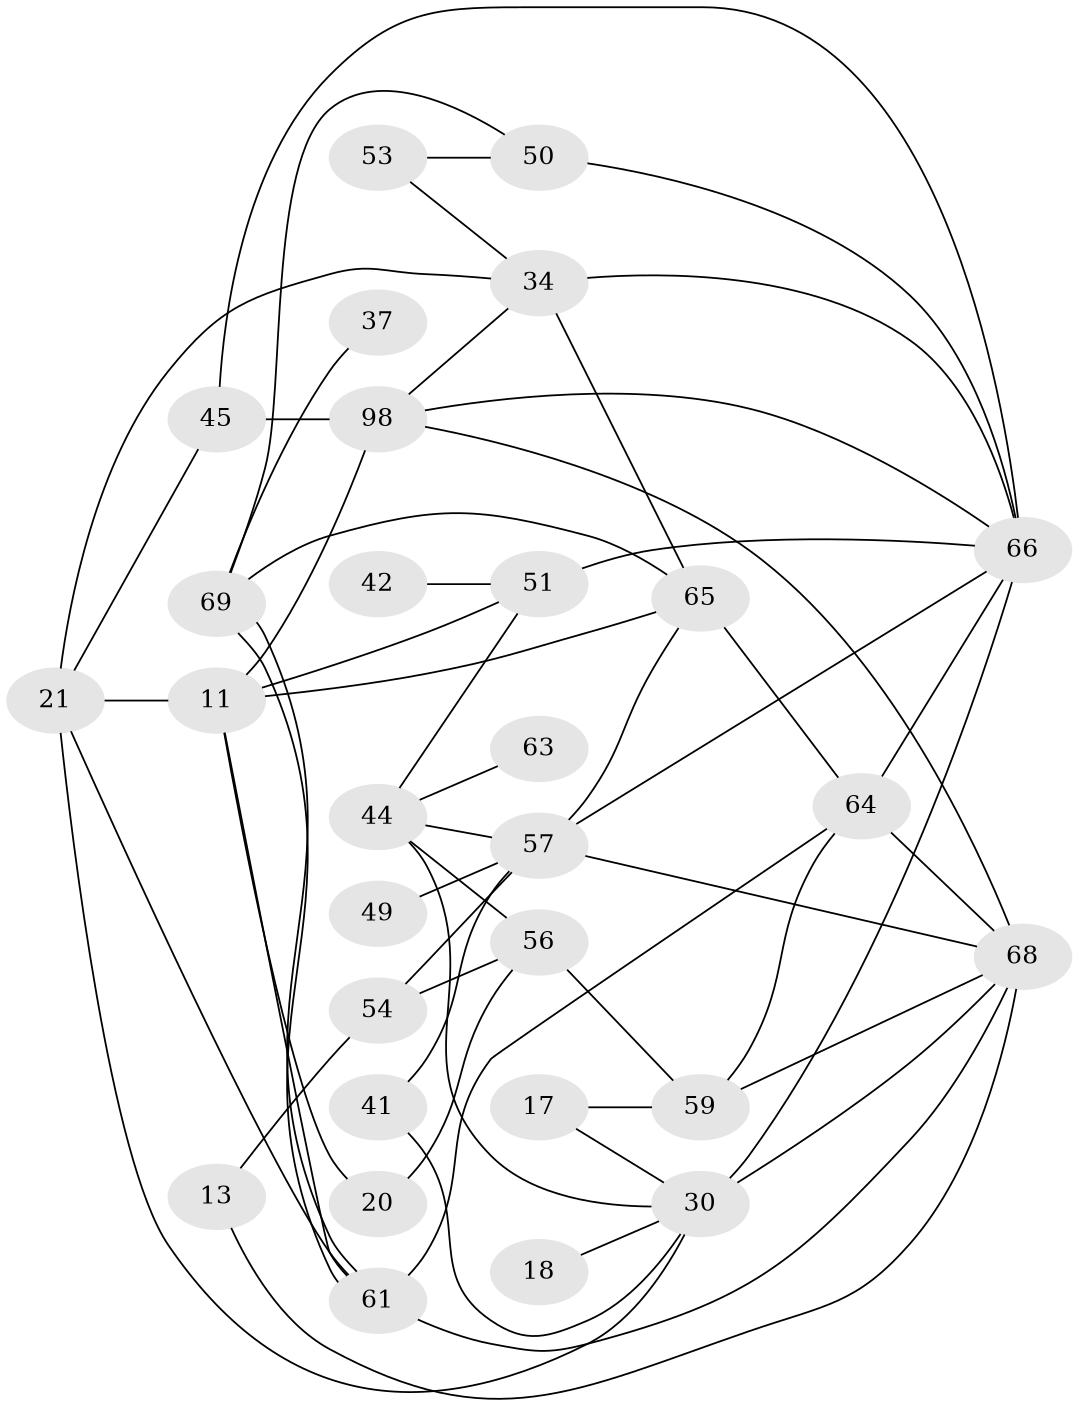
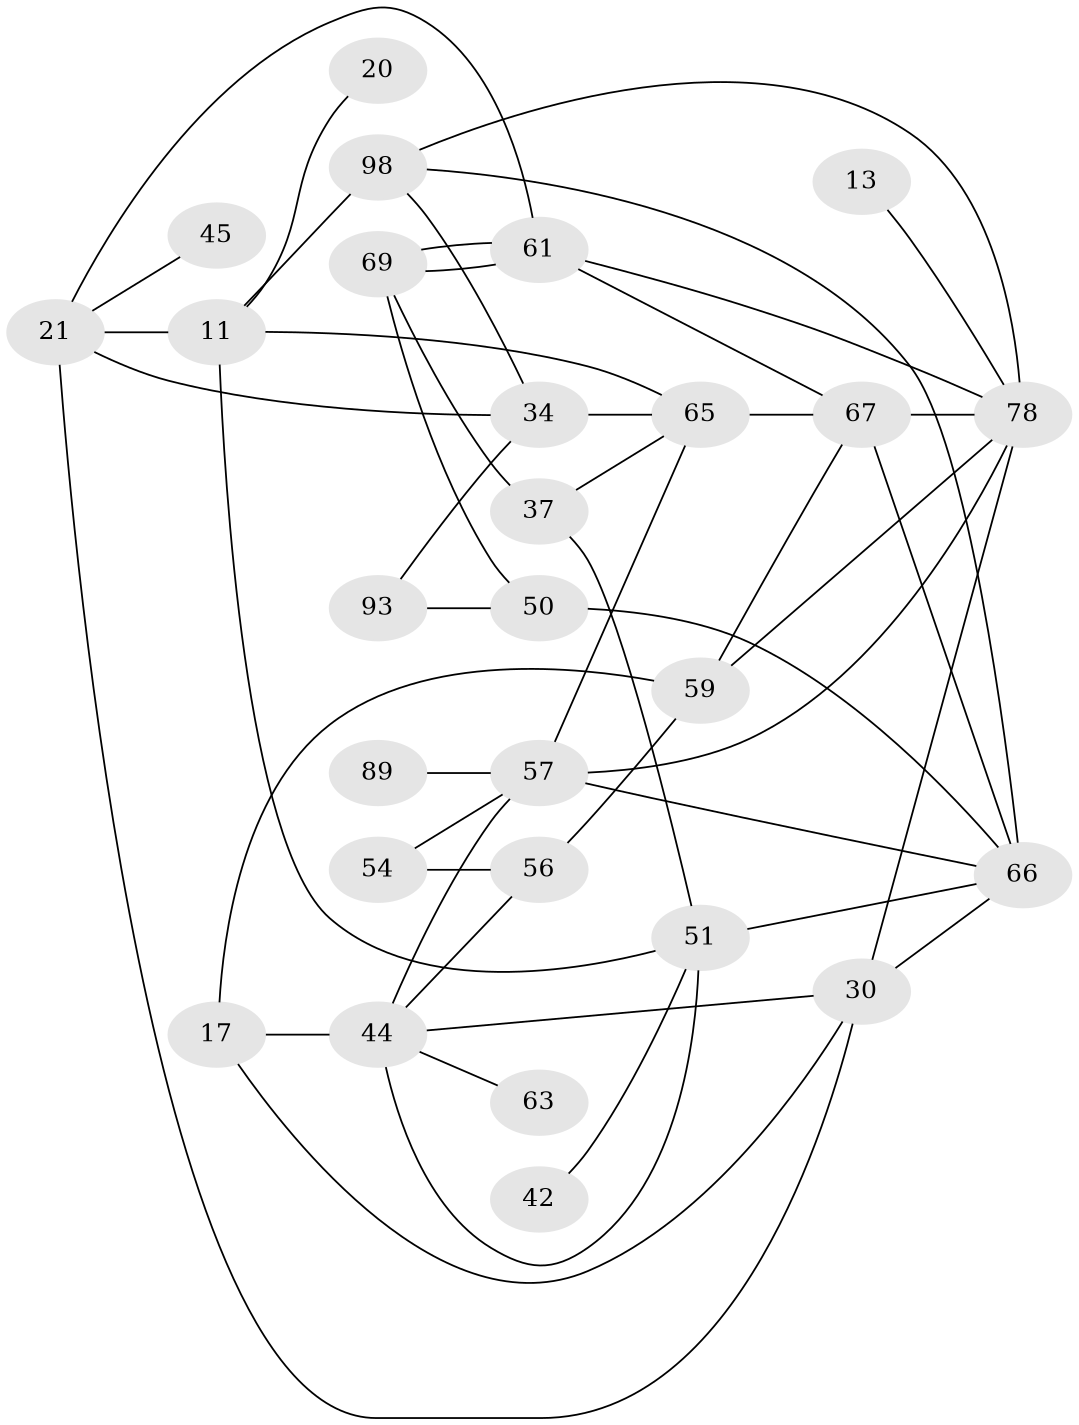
(662, 7) -> none
(378, 158) -> (378, 608)
(855, 311) -> none
(287, 419) -> none
(457, 513) -> (620, 463)
none -> (643, 716)
(862, 806) -> (862, 415)
(378, 914) -> (378, 773)
(1023, 957) -> (1023, 415)
(279, 1007) -> none
none -> (298, 1035)
(461, 1075) -> none
(378, 1107) -> none
(277, 1121) -> none
(539, 1272) -> none
